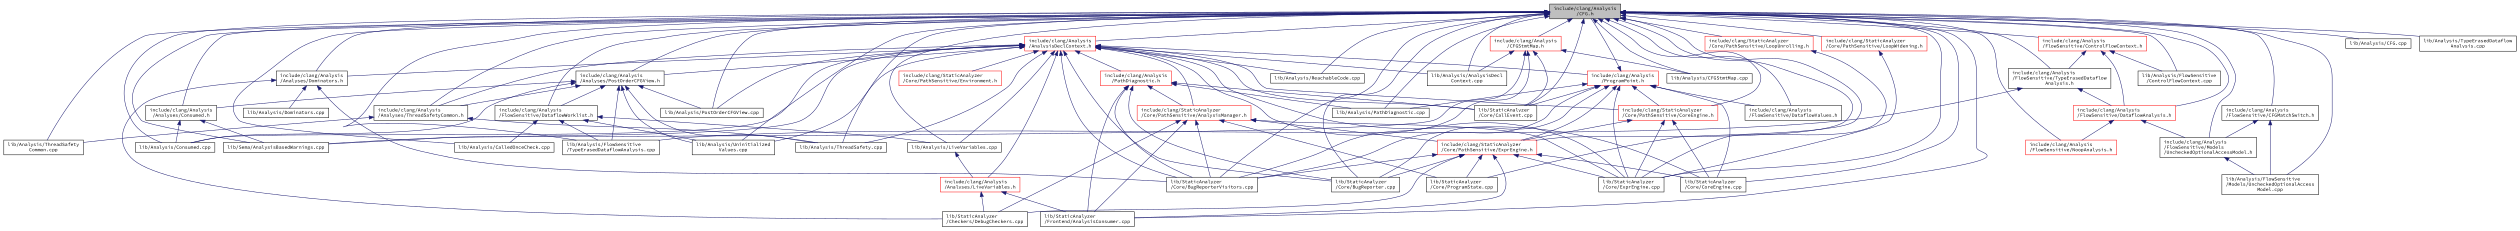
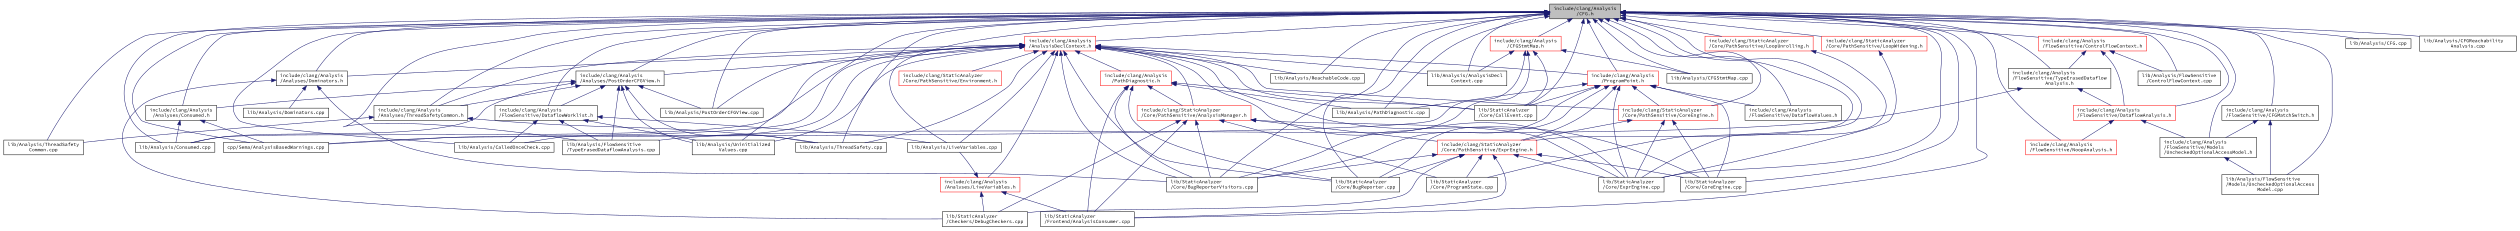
(1606, 42) -> (1602, 48)
(2468, 44) -> (2468, 44)
none -> (798, 127)
(276, 147) -> (276, 147)
(965, 167) -> (968, 162)
